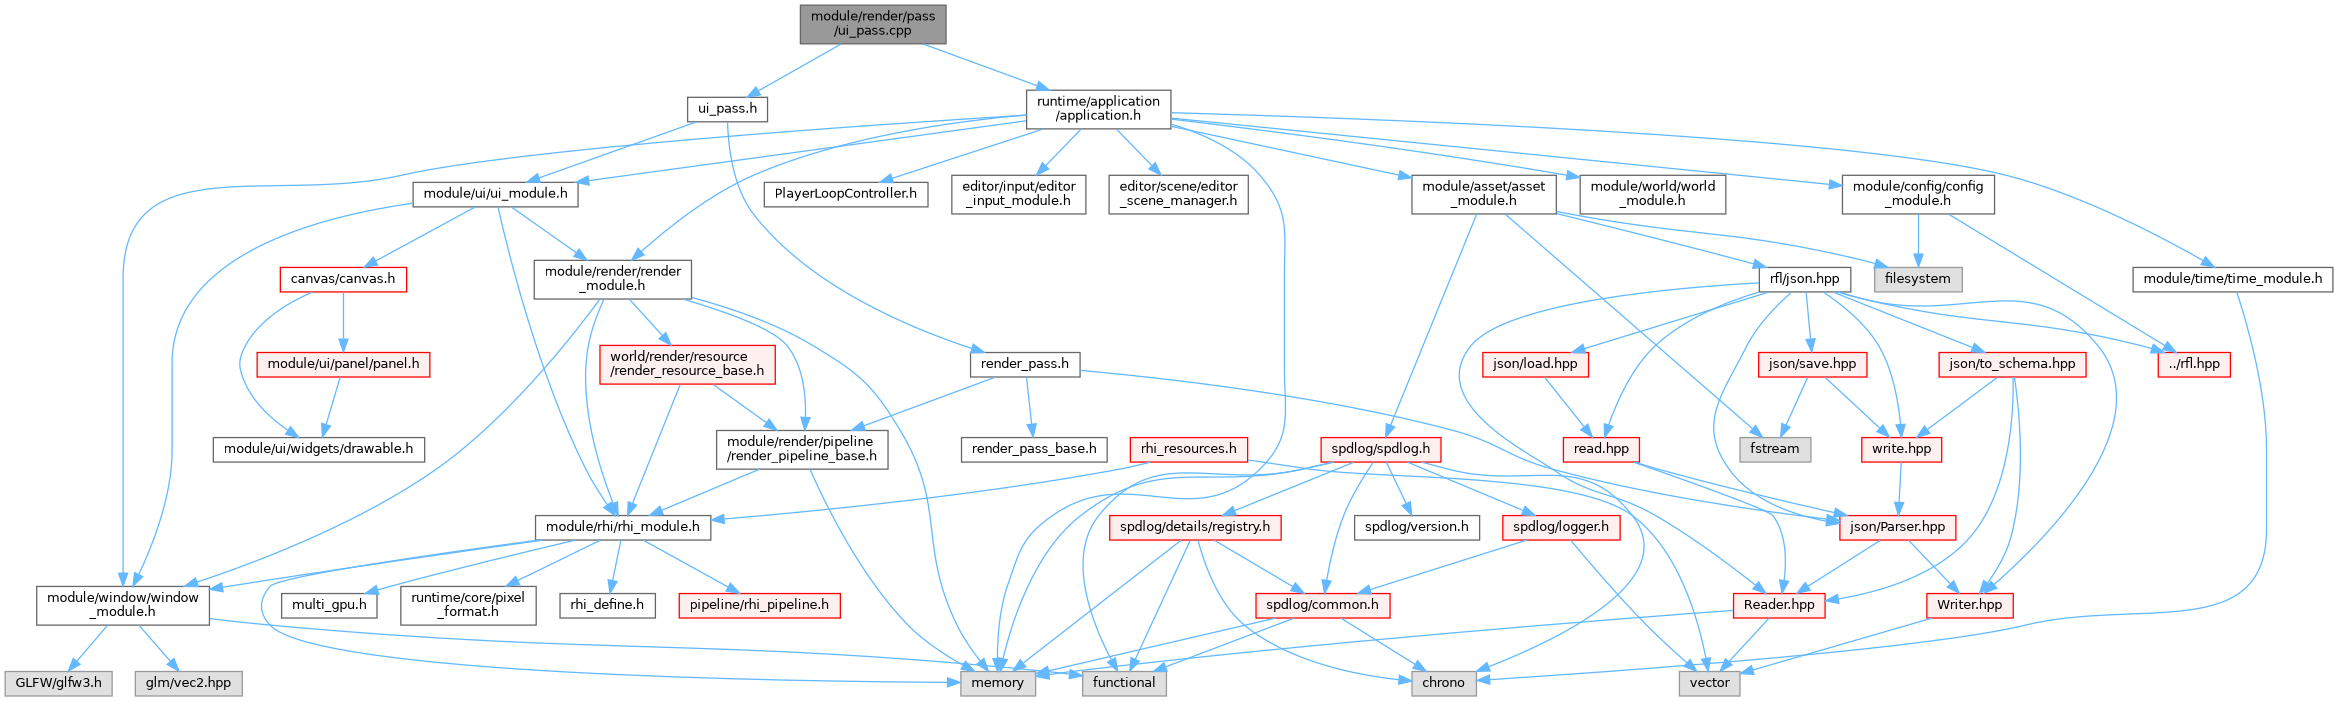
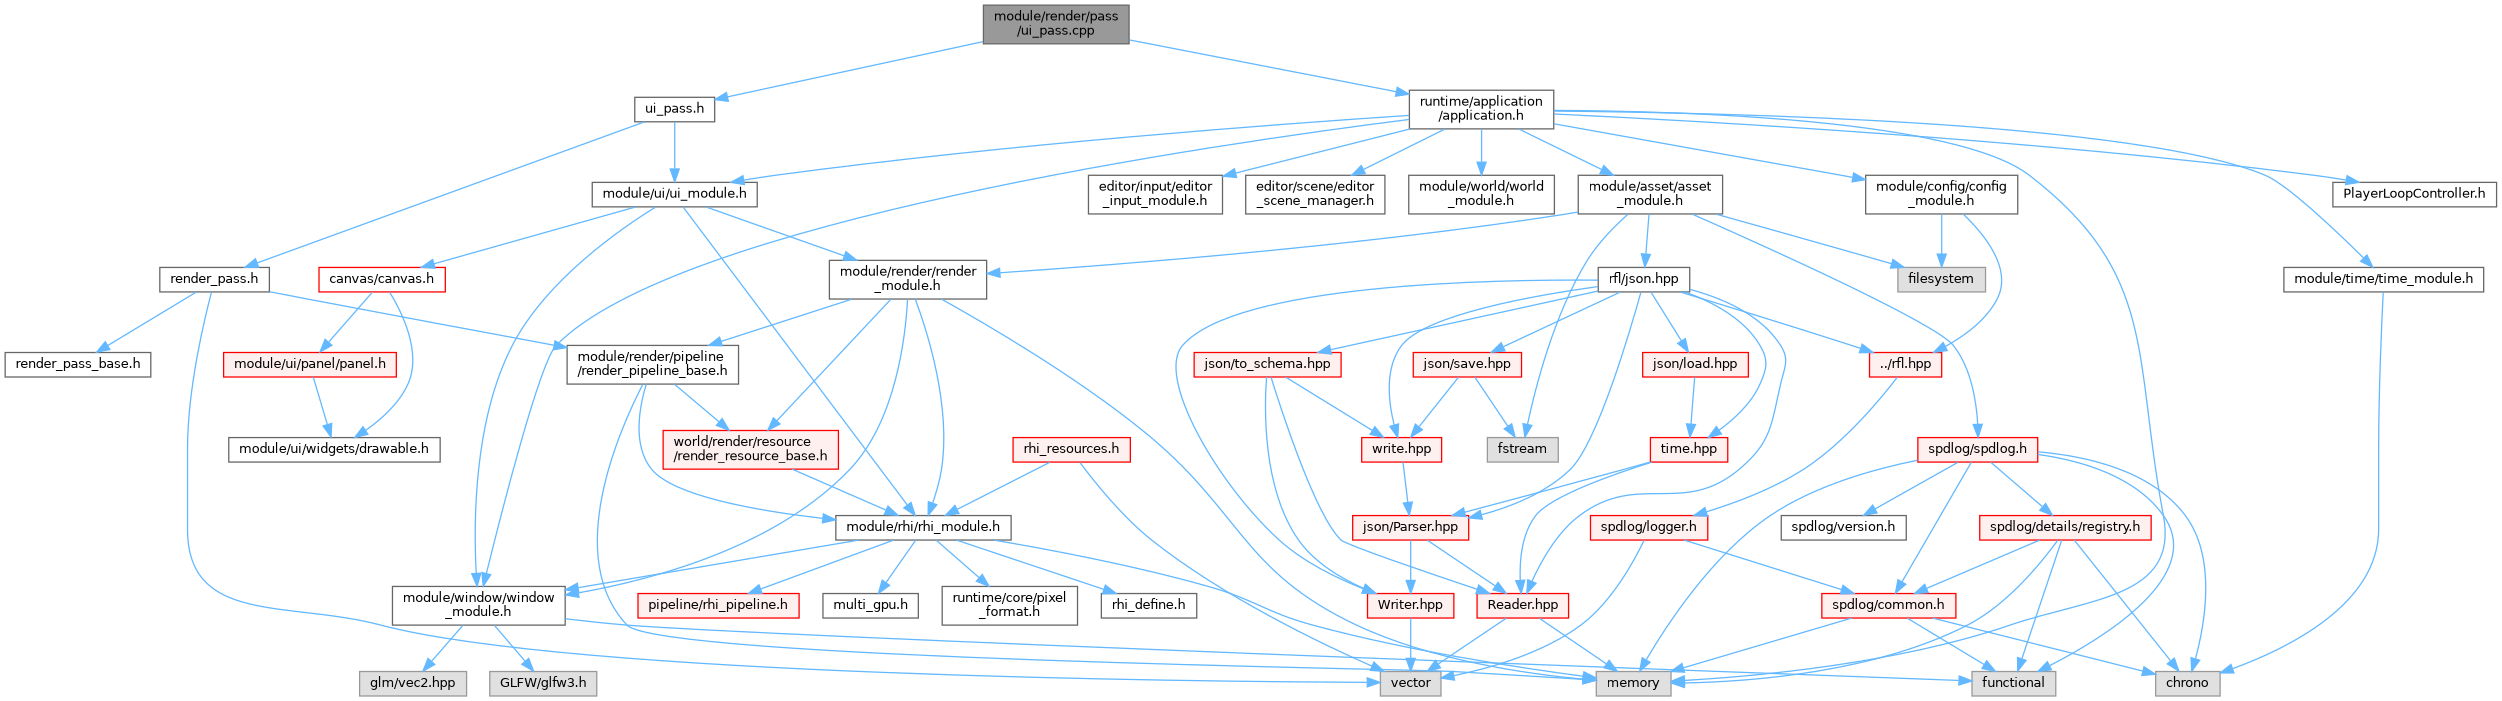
(782, 164) -> (1290, 248)
(740, 403) -> (697, 403)
(1457, 432) -> (633, 658)
(1601, 450) -> (1689, 450)
(1468, 488) -> (1814, 462)
